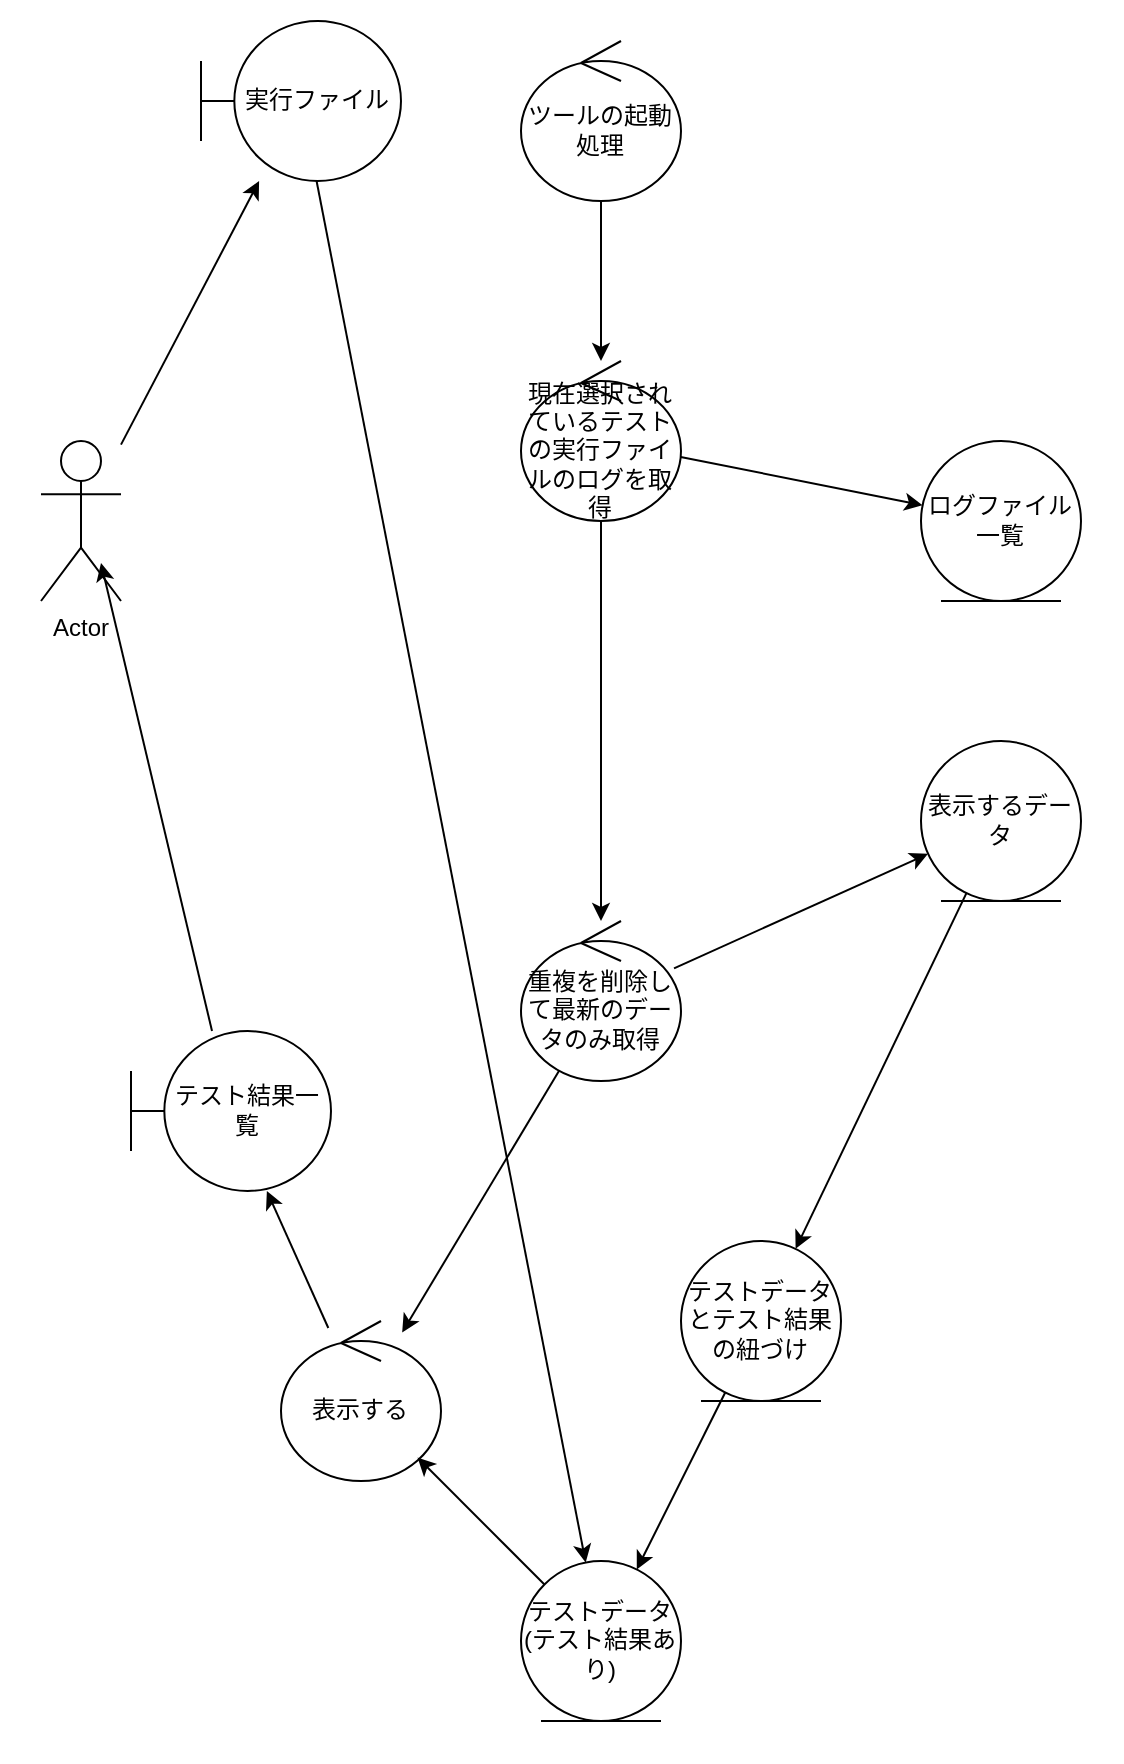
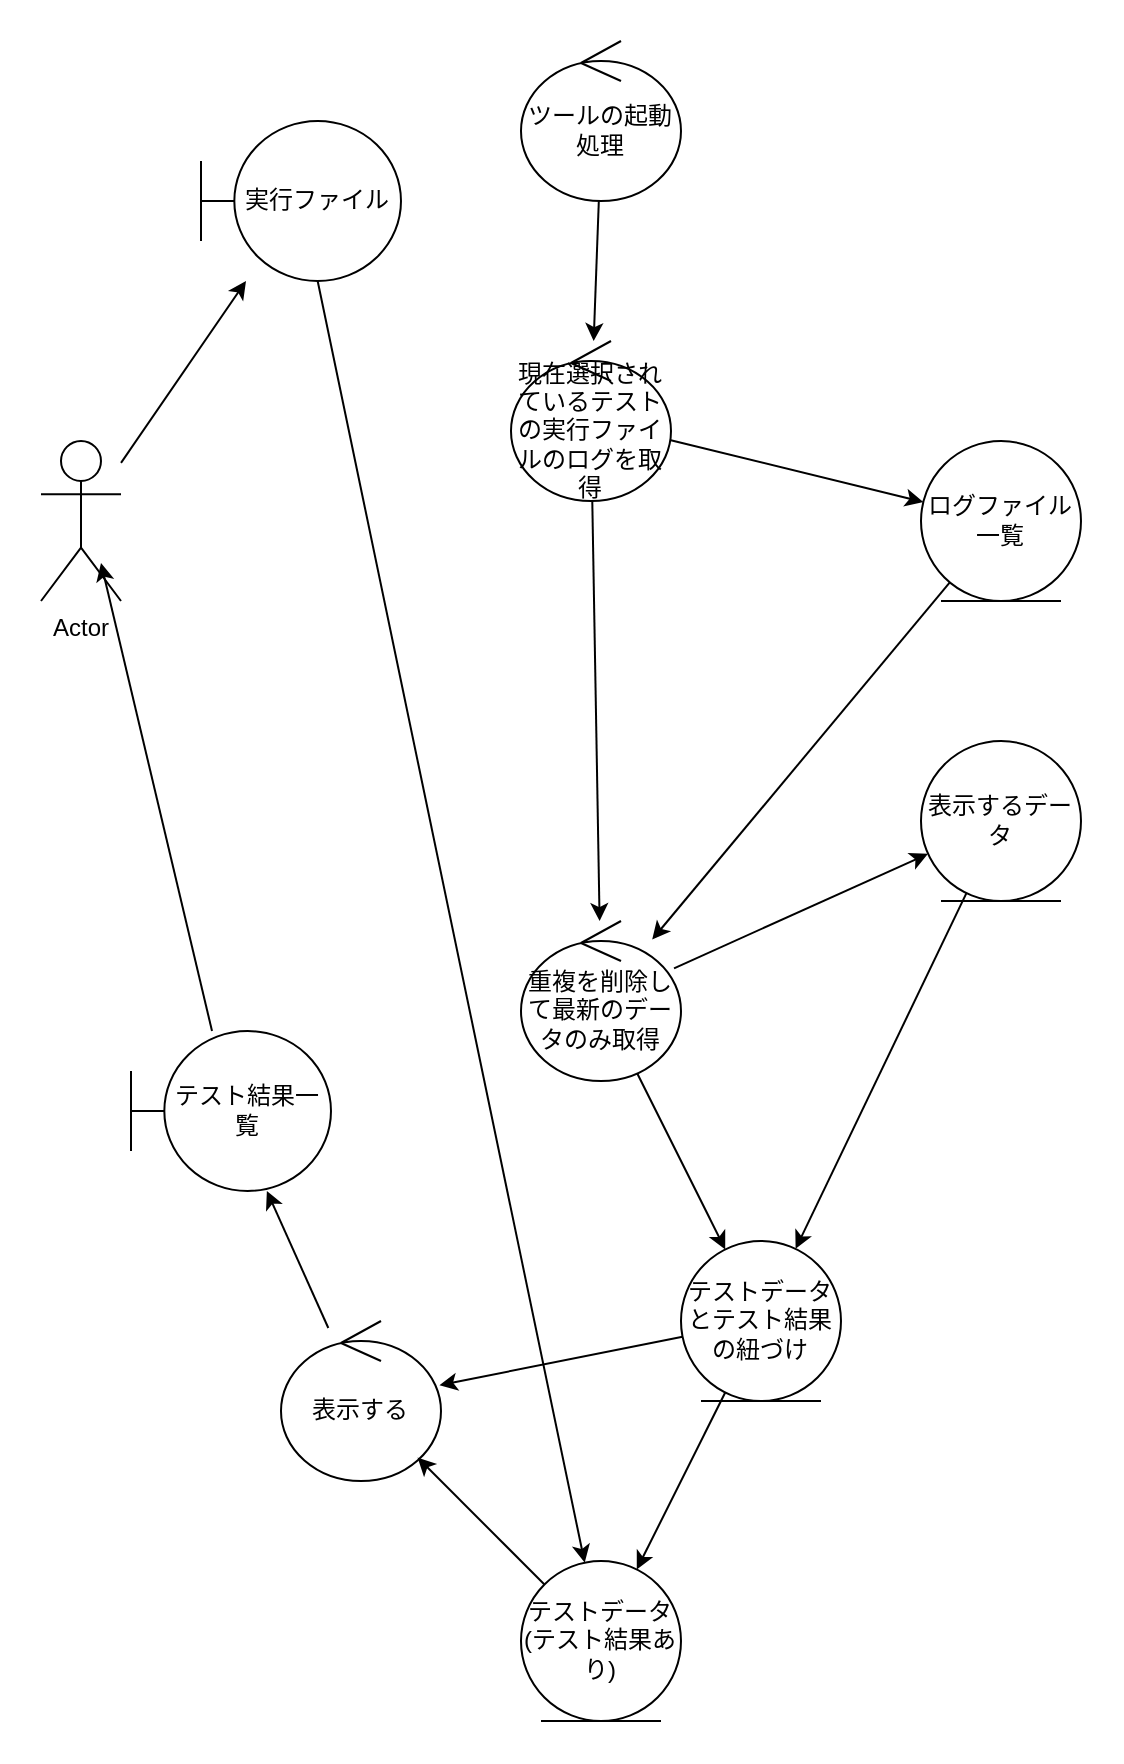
(301, 101) -> (301, 201)
(601, 441) -> (591, 421)
none -> (805, 756)
(454, 1246) -> (678, 1155)
none -> (617, 1350)
